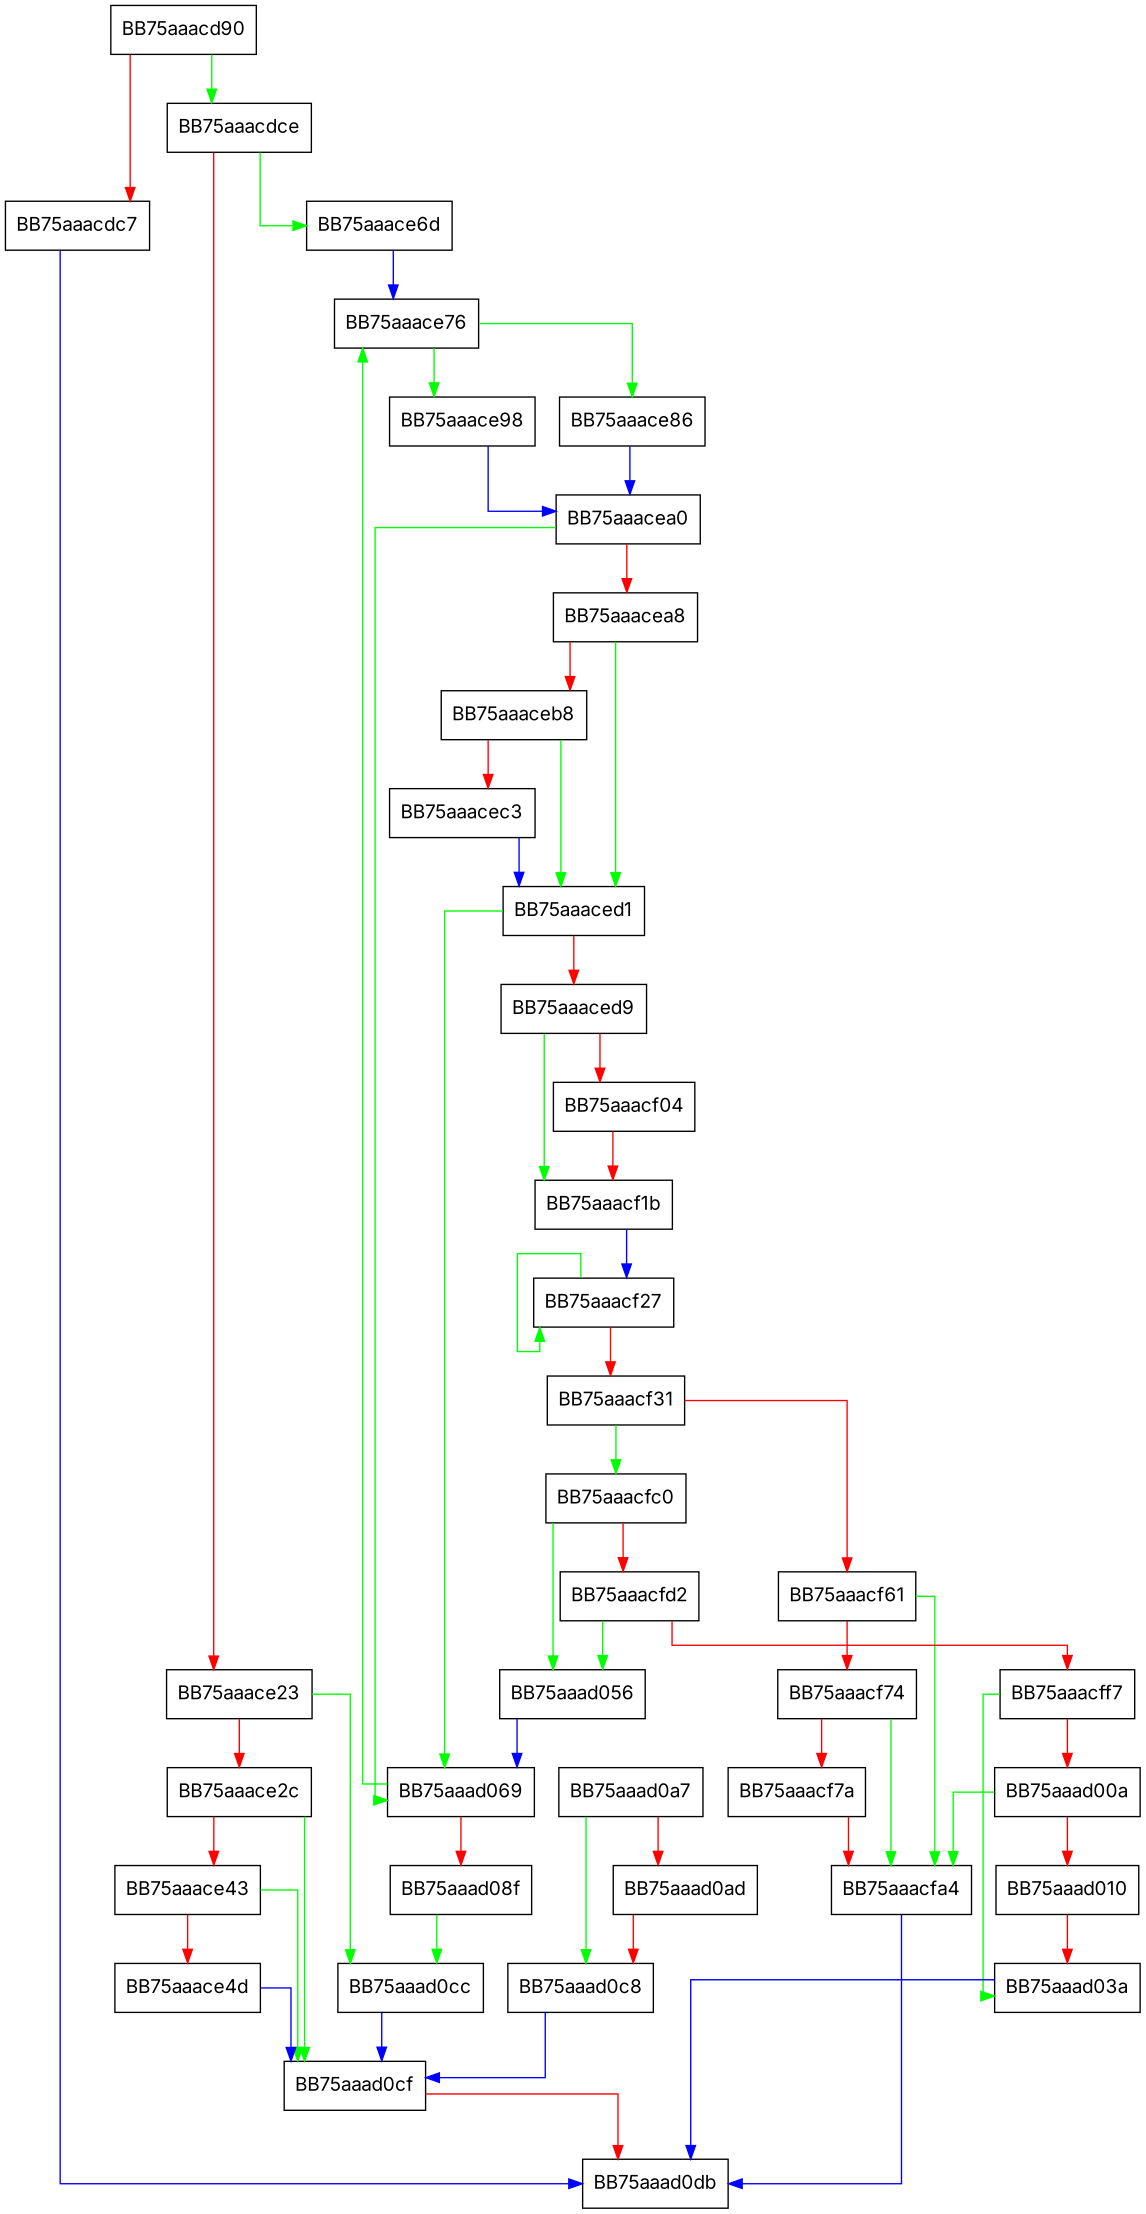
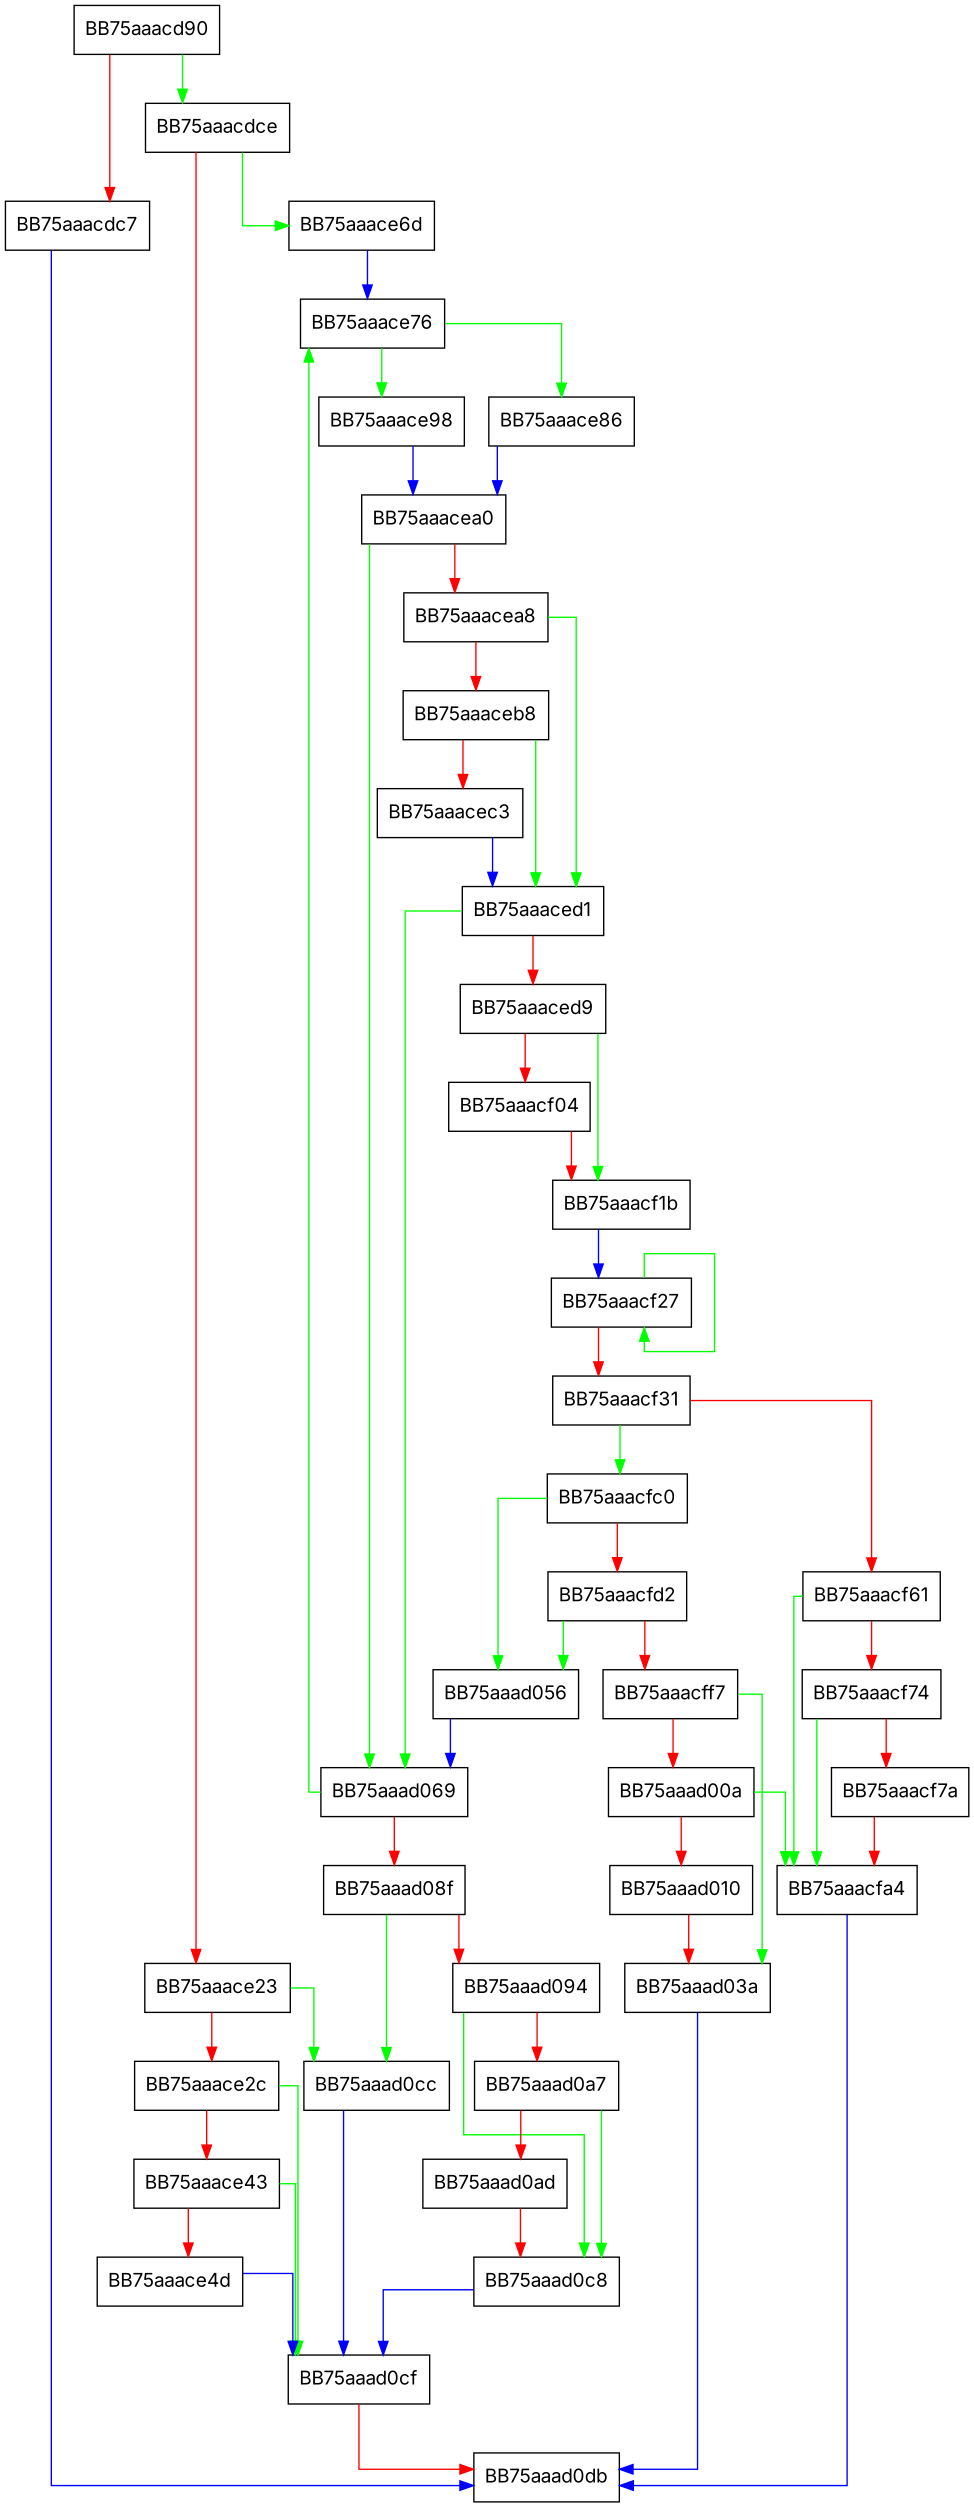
none -> (526, 1988)
